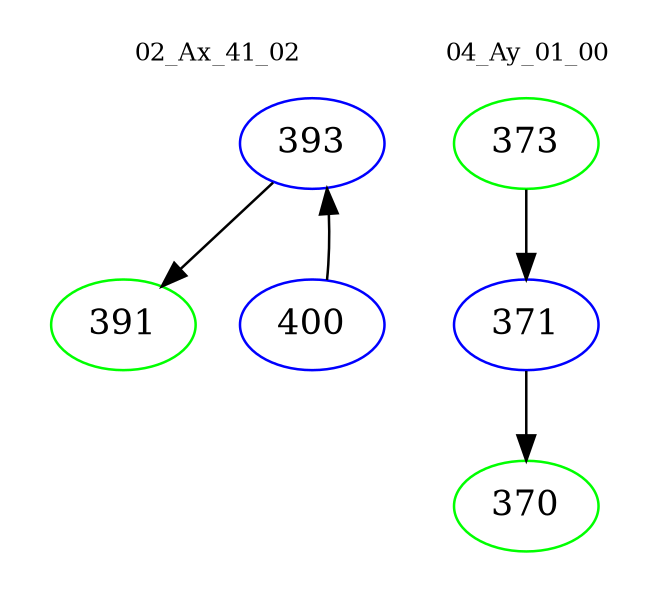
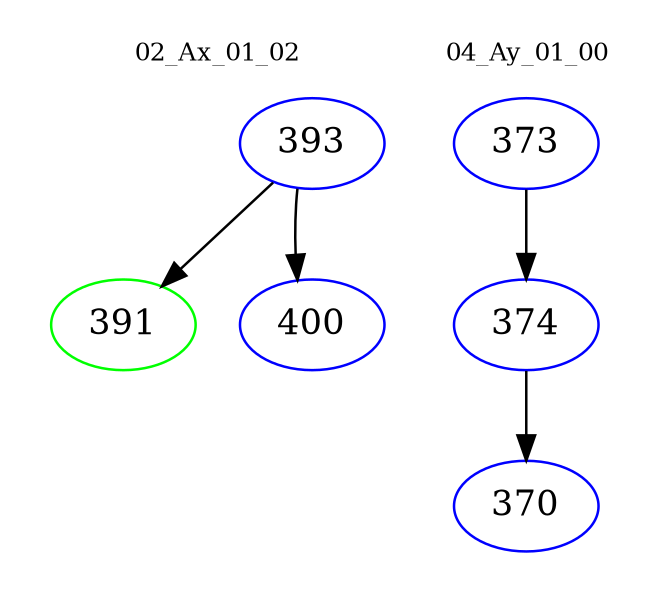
(218, 54) -> (218, 54)
(526, 144) -> (526, 144)
(329, 247) -> (295, 222)
(526, 325) -> (526, 325)
(526, 506) -> (526, 506)
